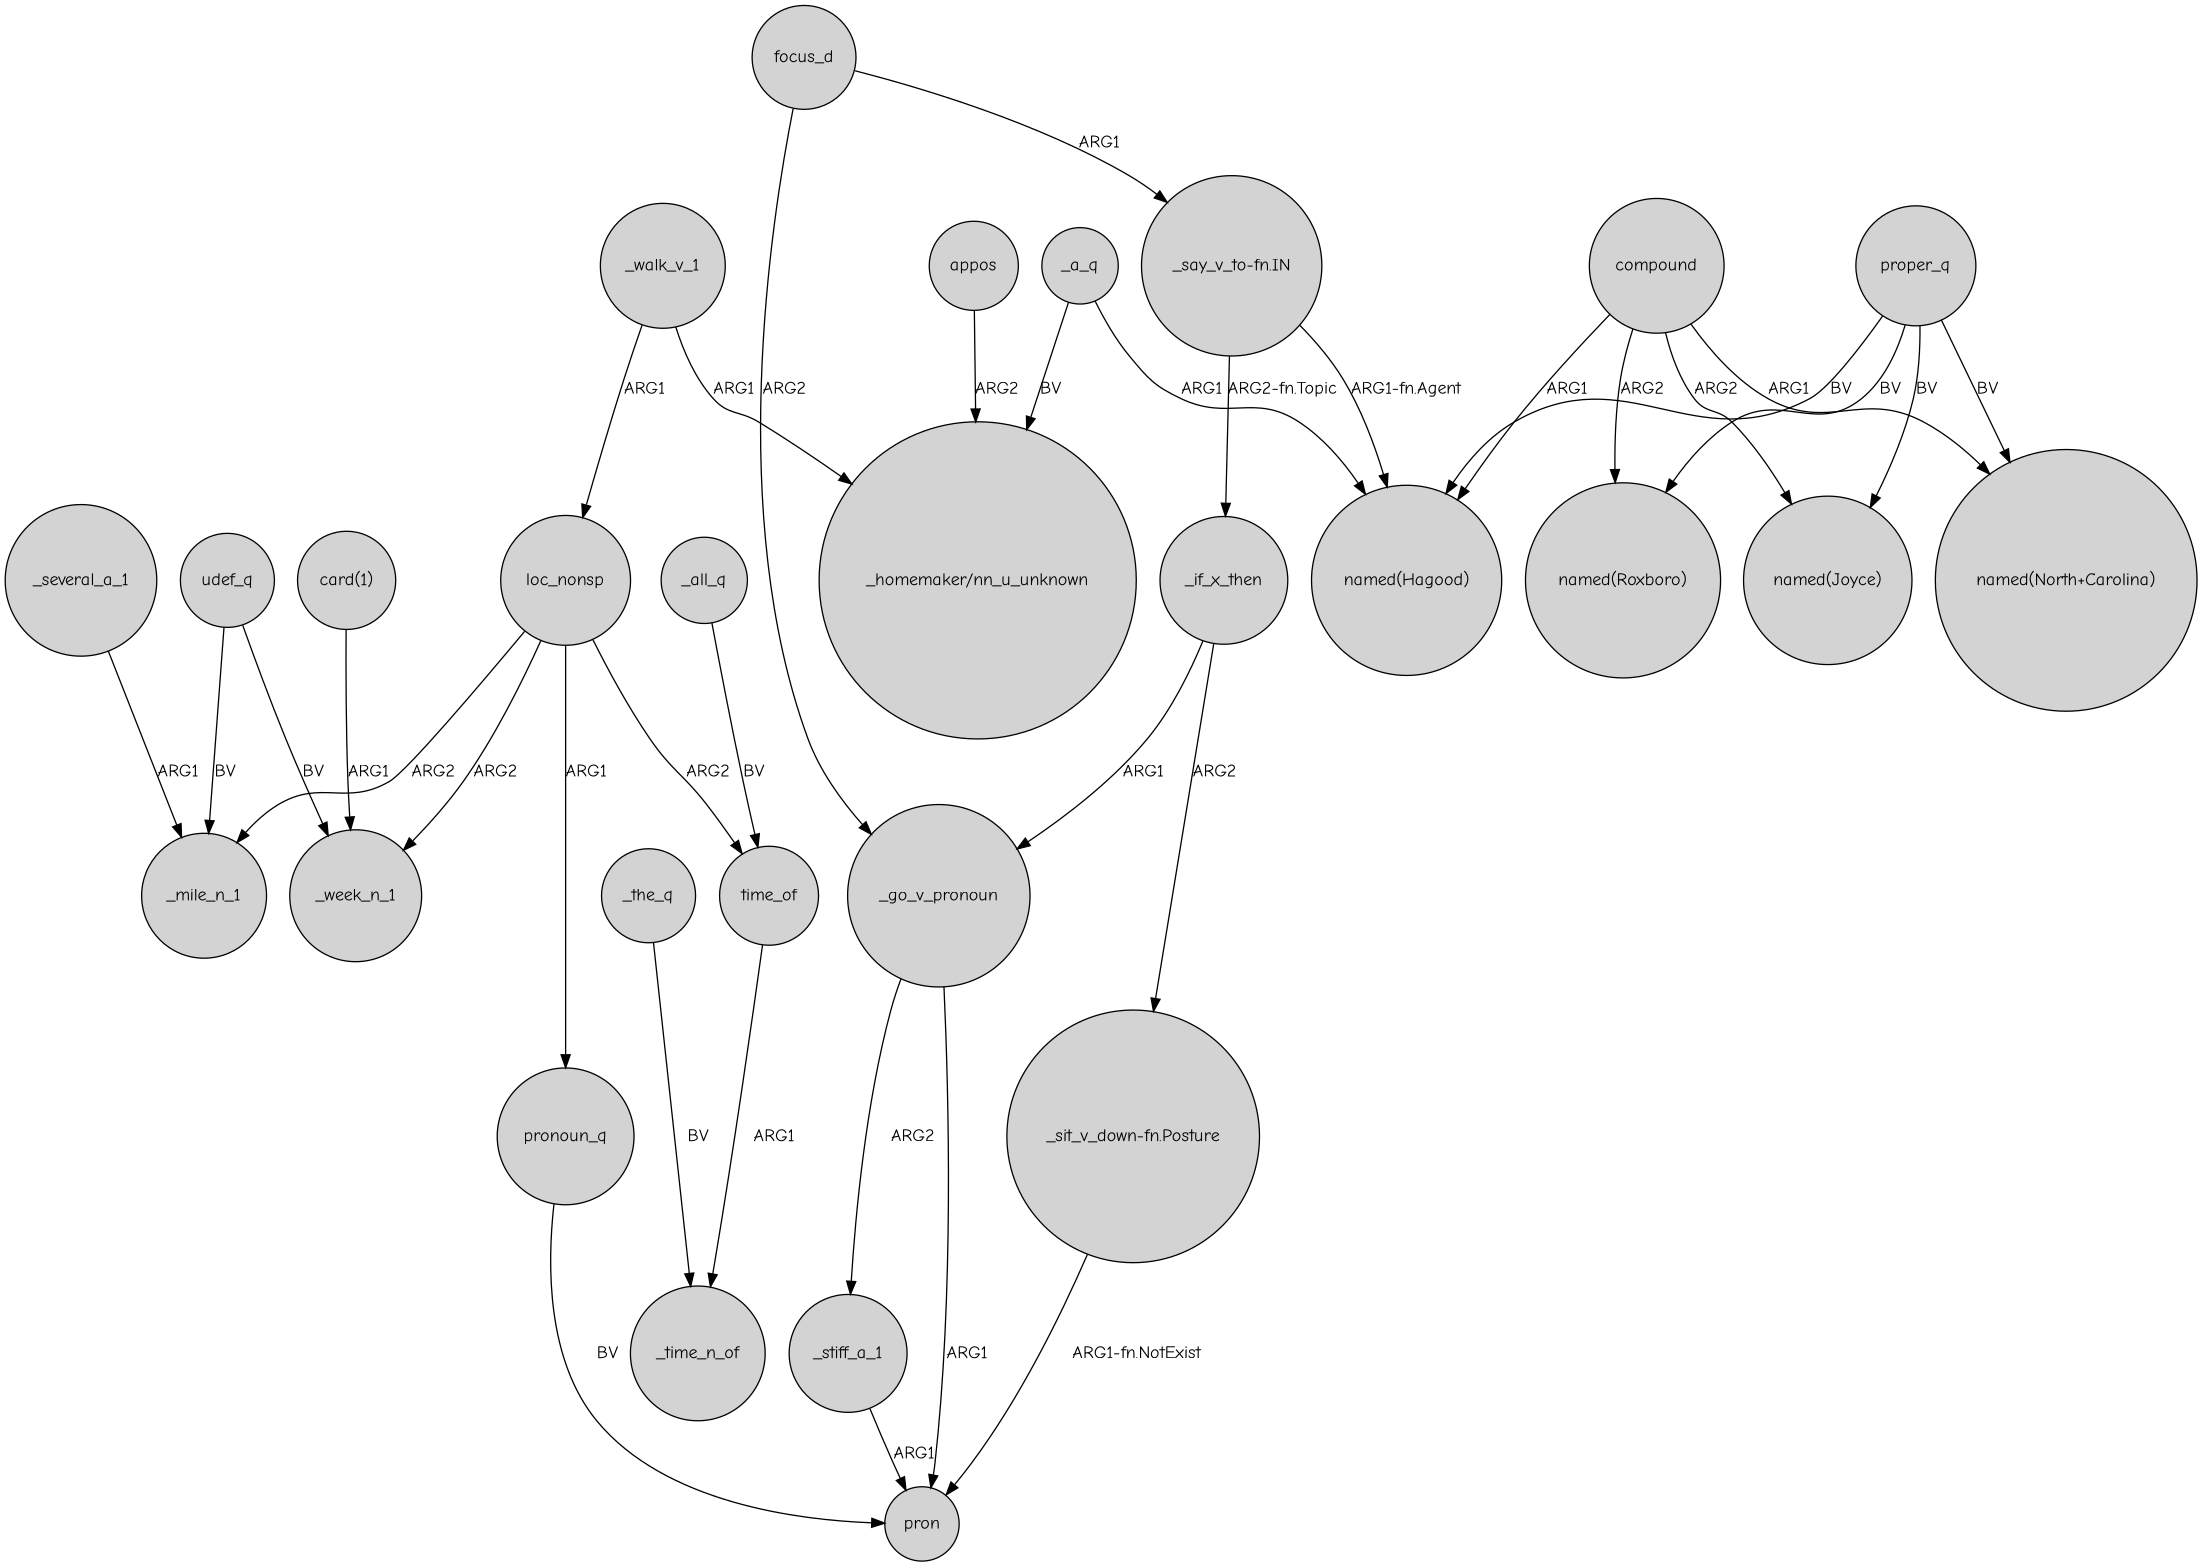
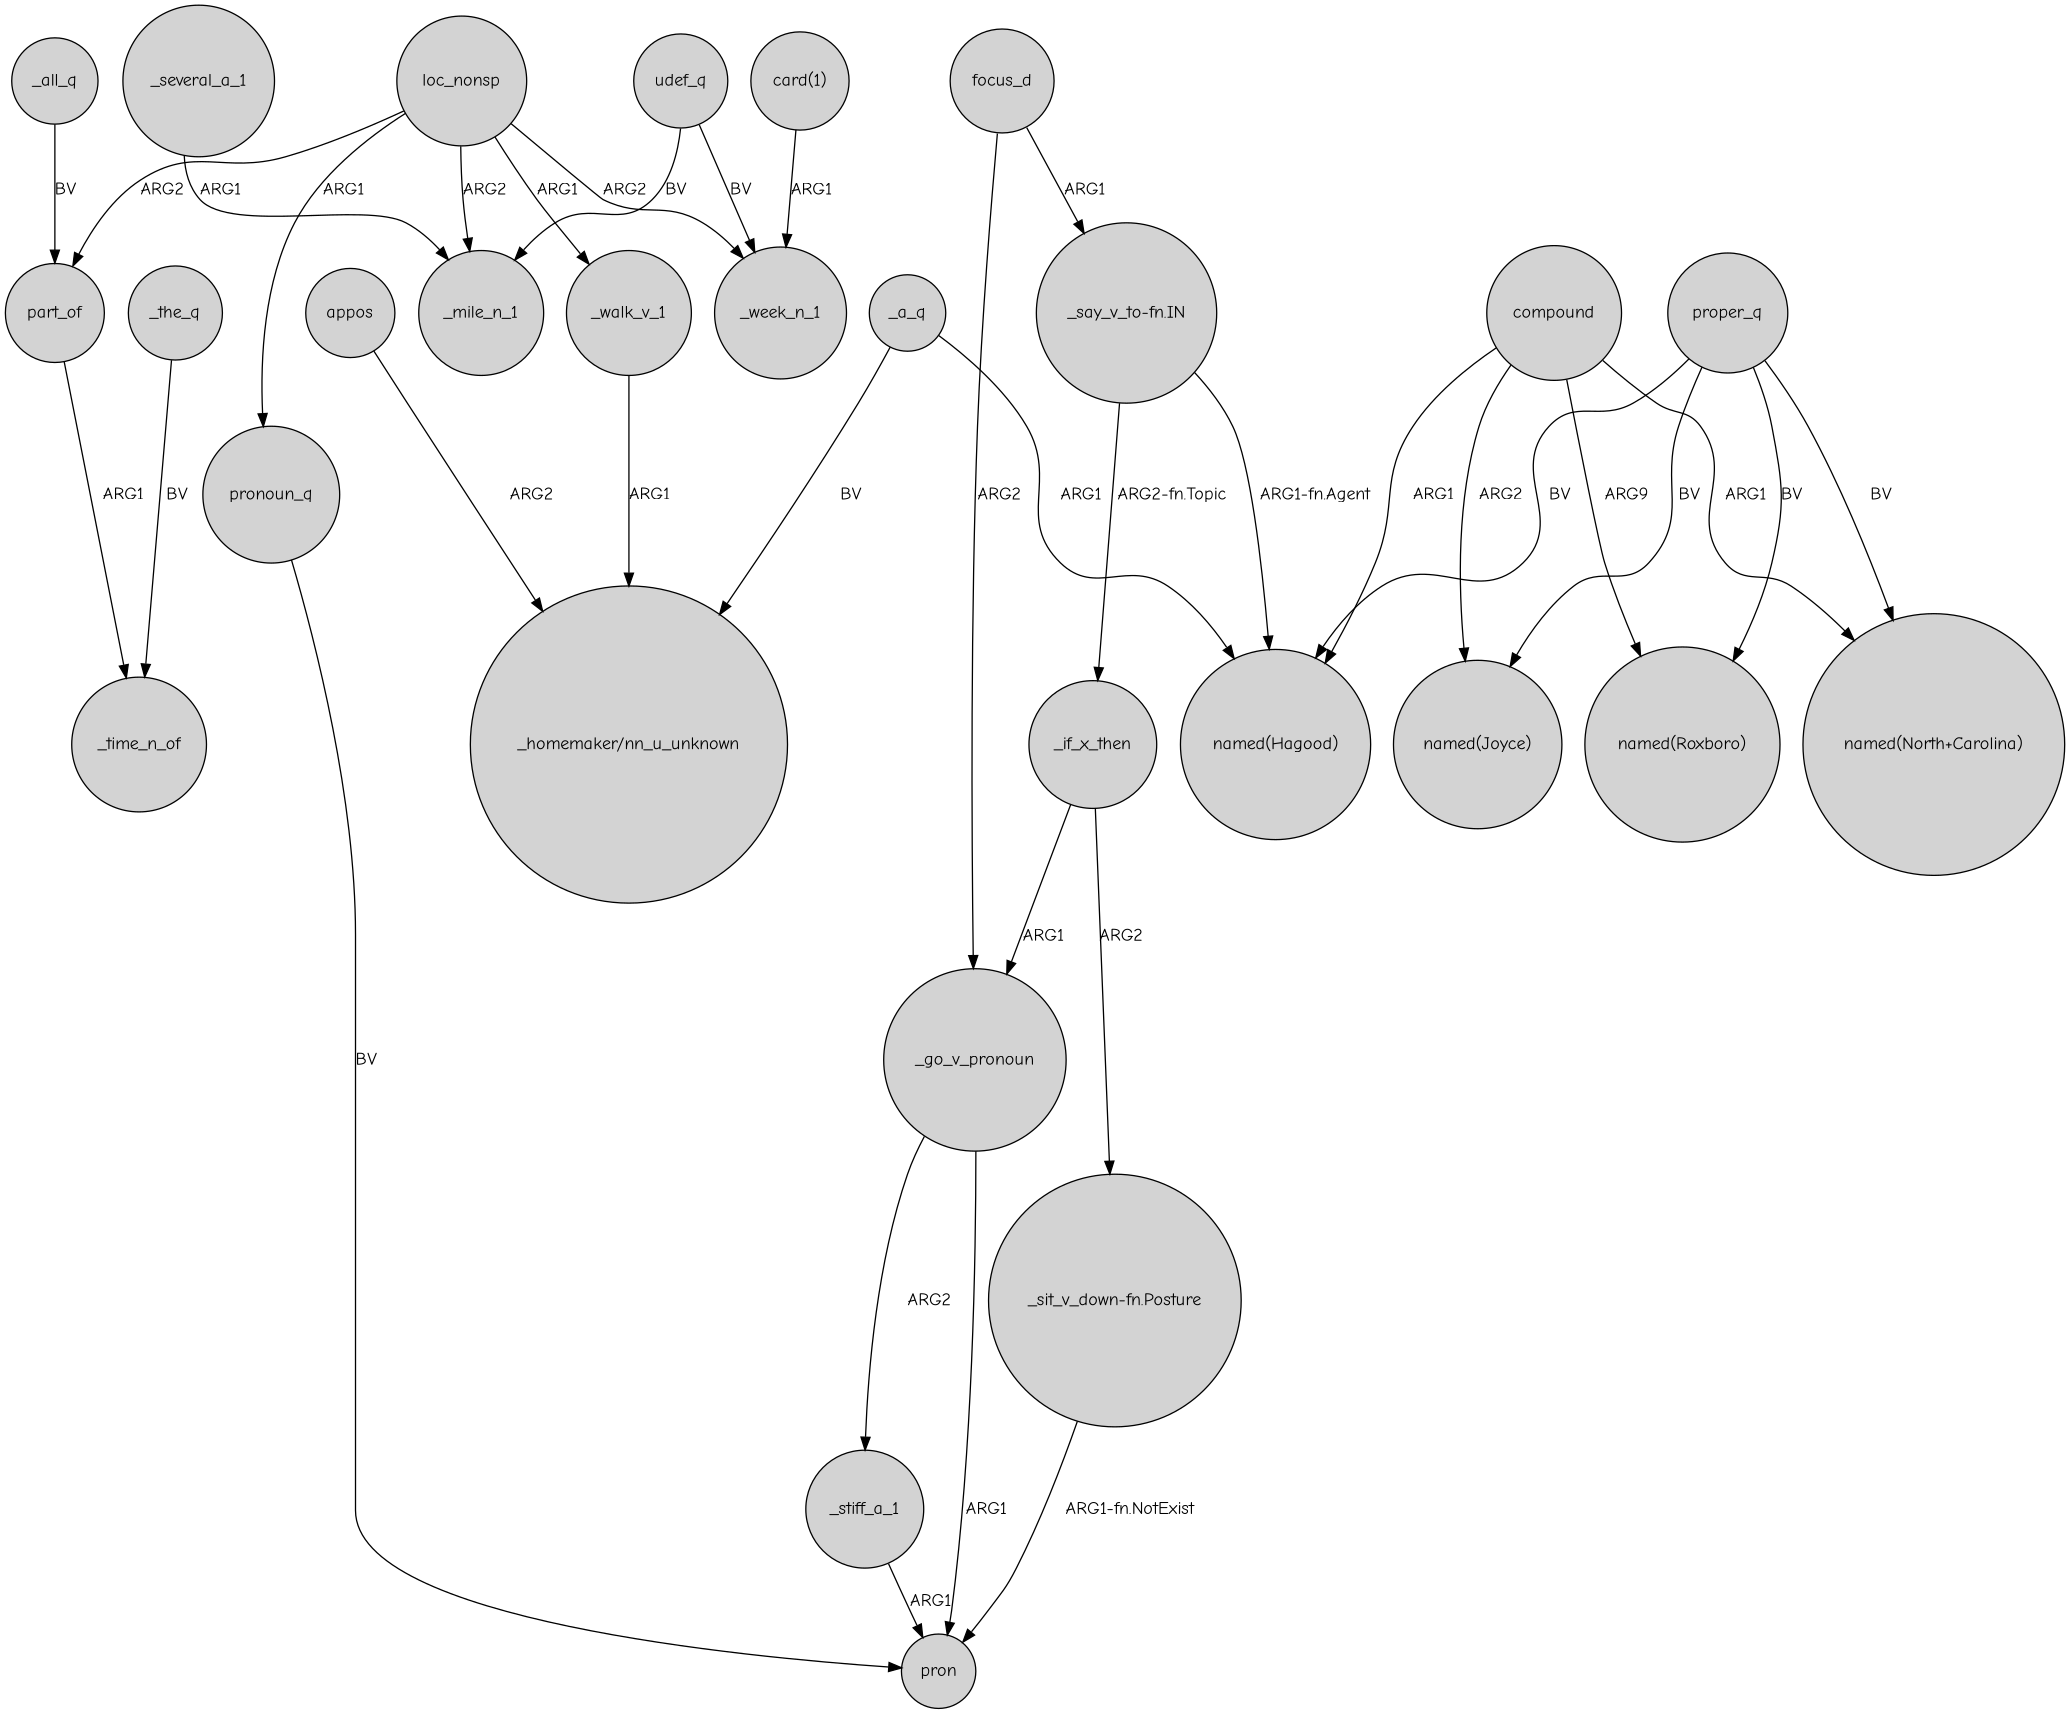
(1642, 389) -> (1627, 495)
(613, 414) -> (535, 197)
(769, 896) -> (55, 313)
